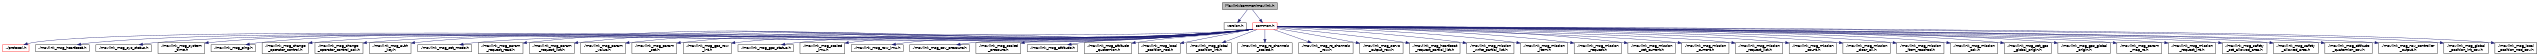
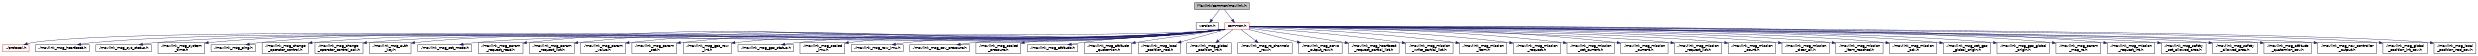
(1265, 48) -> none
